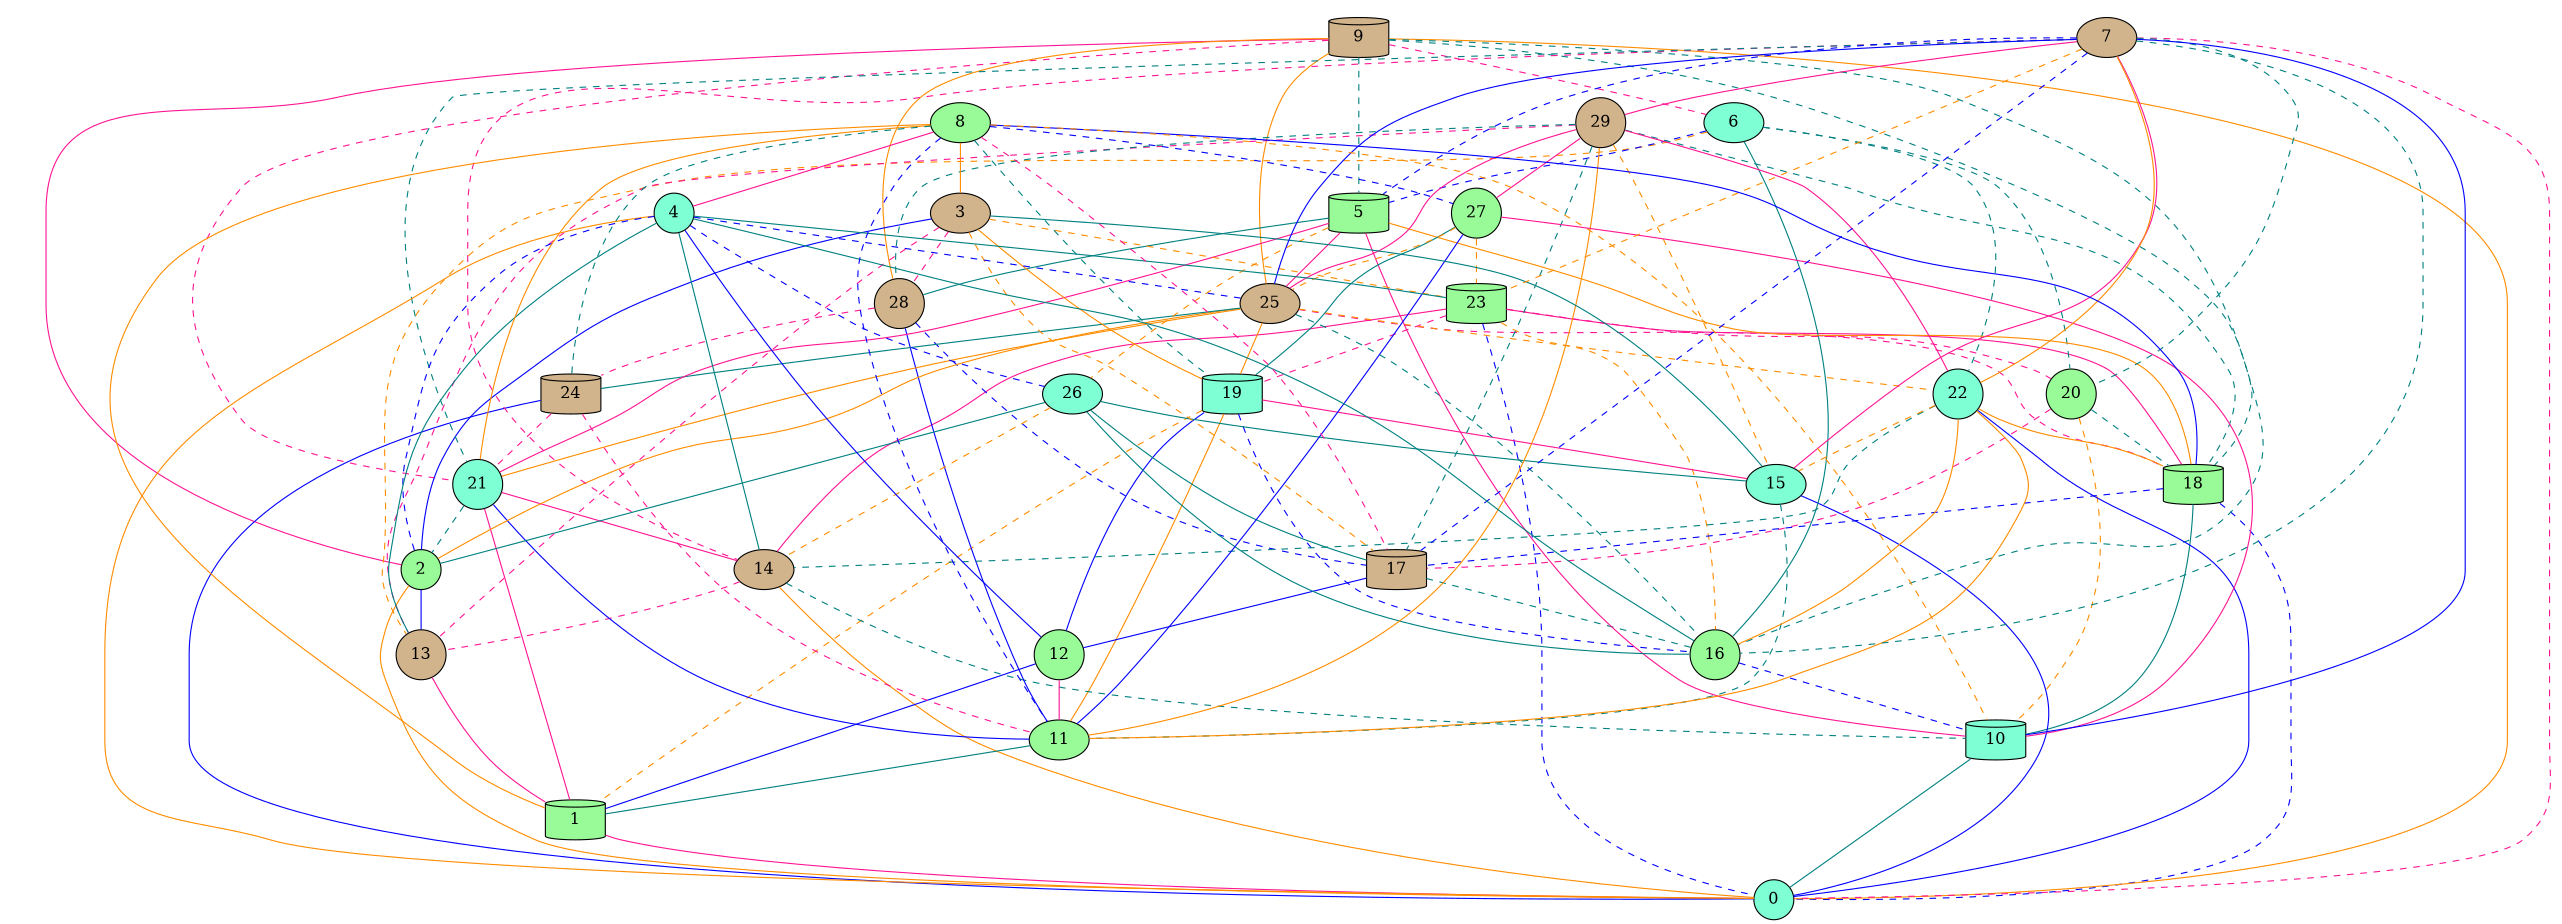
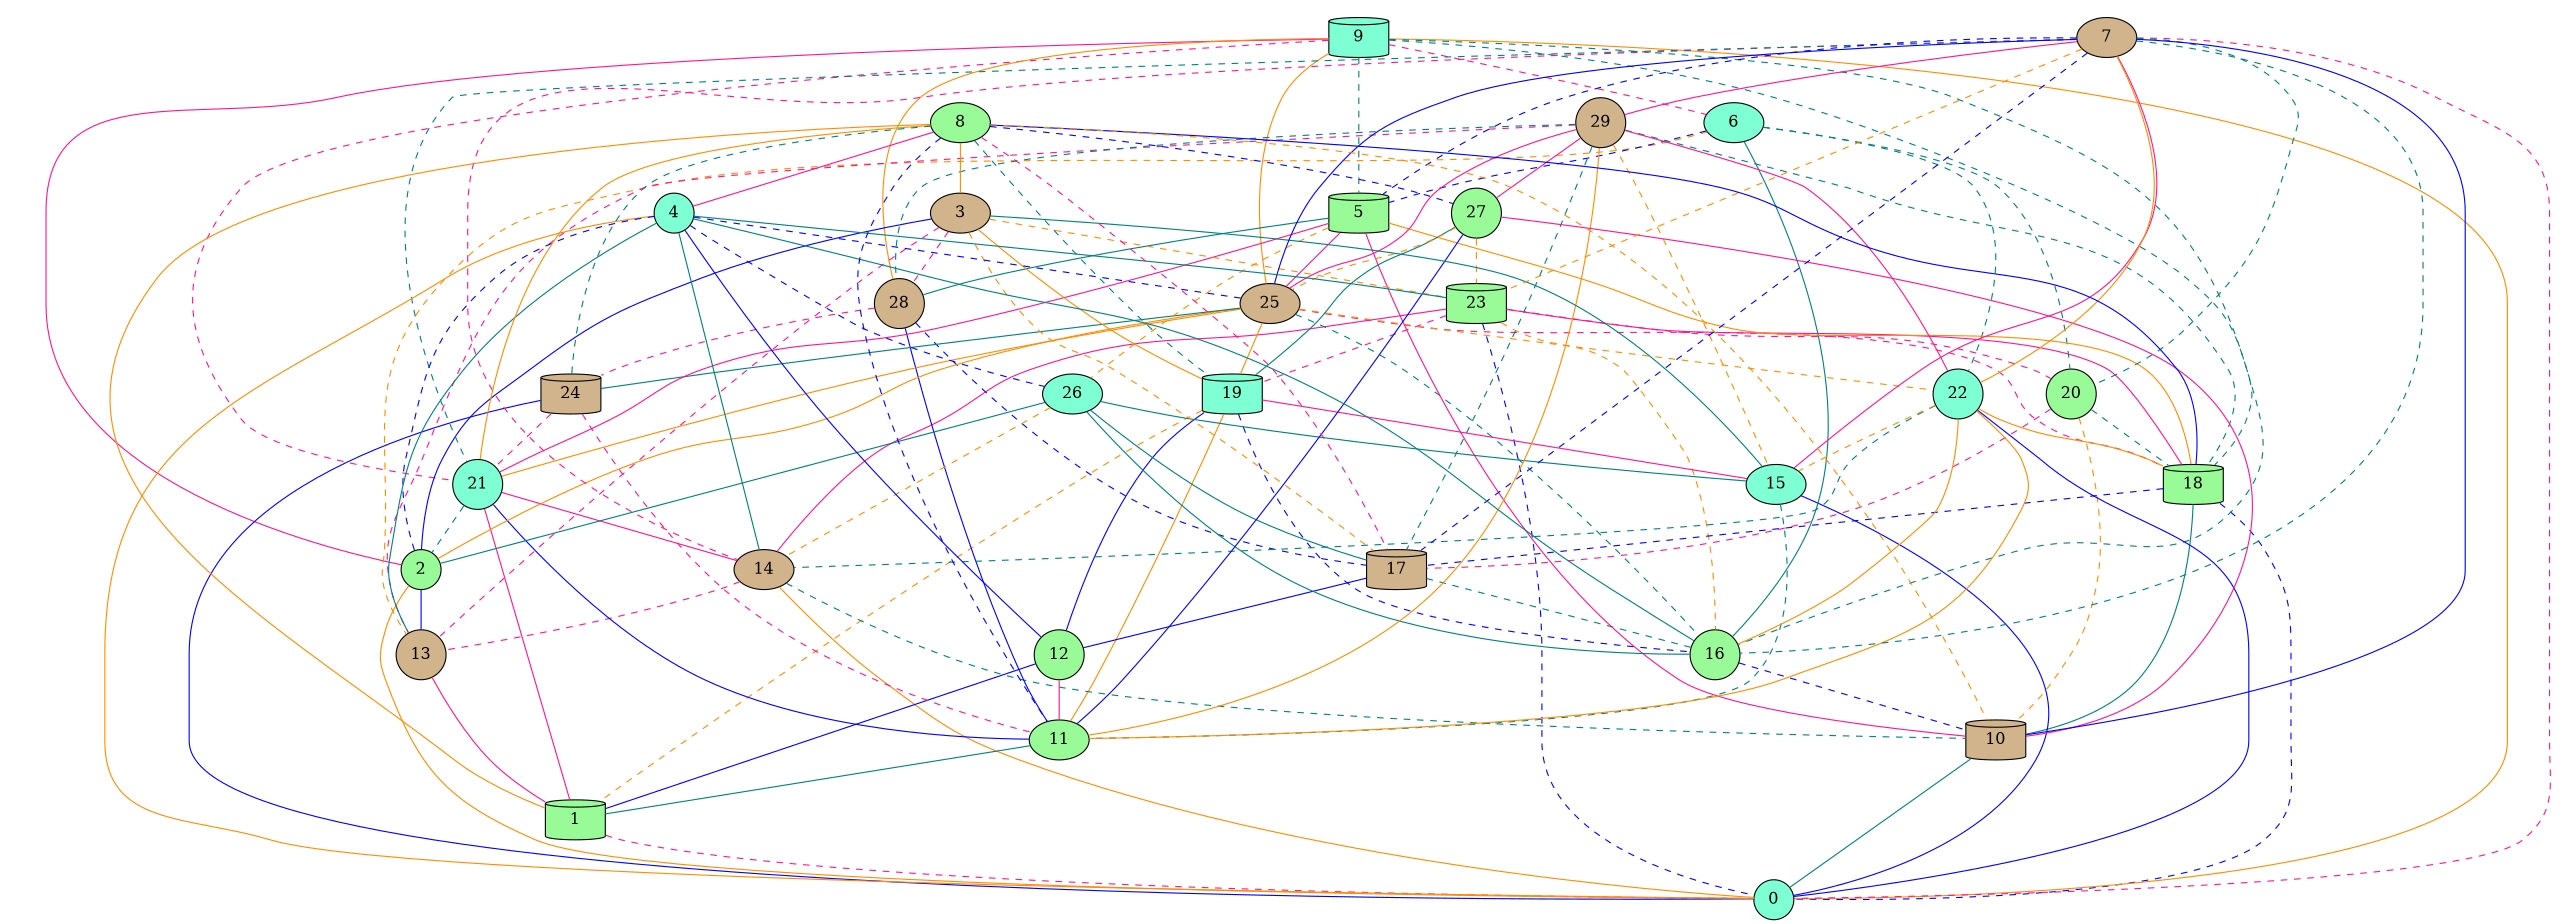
(1359, 38) -> (1359, 38)
(1996, 740) -> (1996, 740)
(1178, 886) -> (1178, 886)
